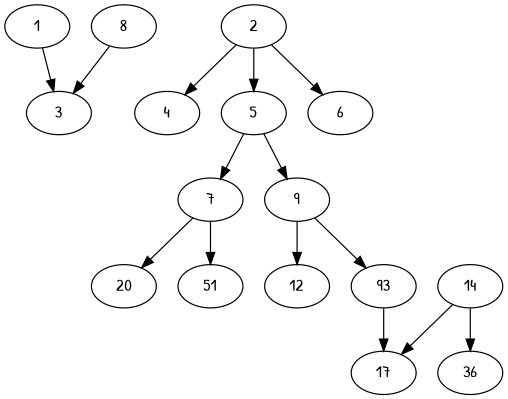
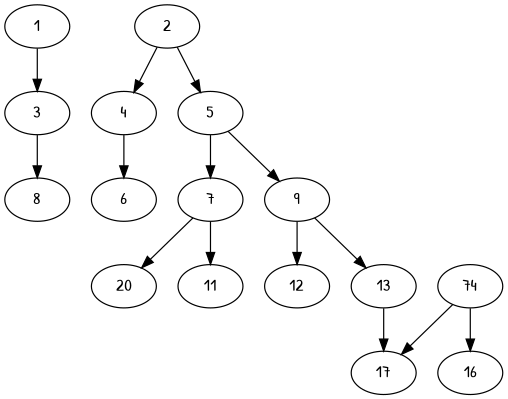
(95, 65) -> (37, 150)
(293, 65) -> (124, 150)
(210, 286) -> (210, 286)
(384, 286) -> (384, 286)
(470, 286) -> (470, 286)
(470, 373) -> (470, 373)
